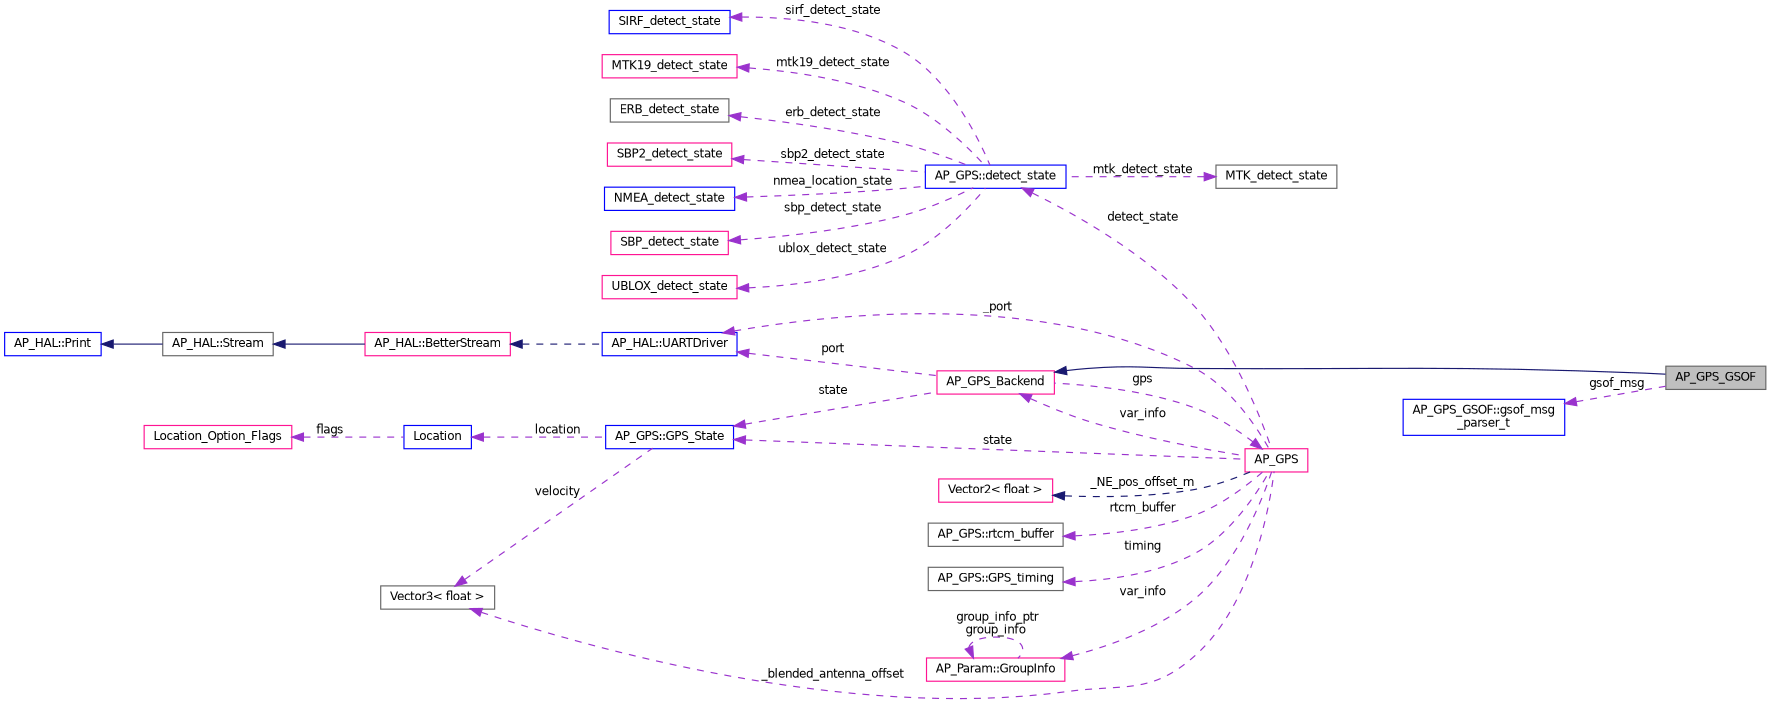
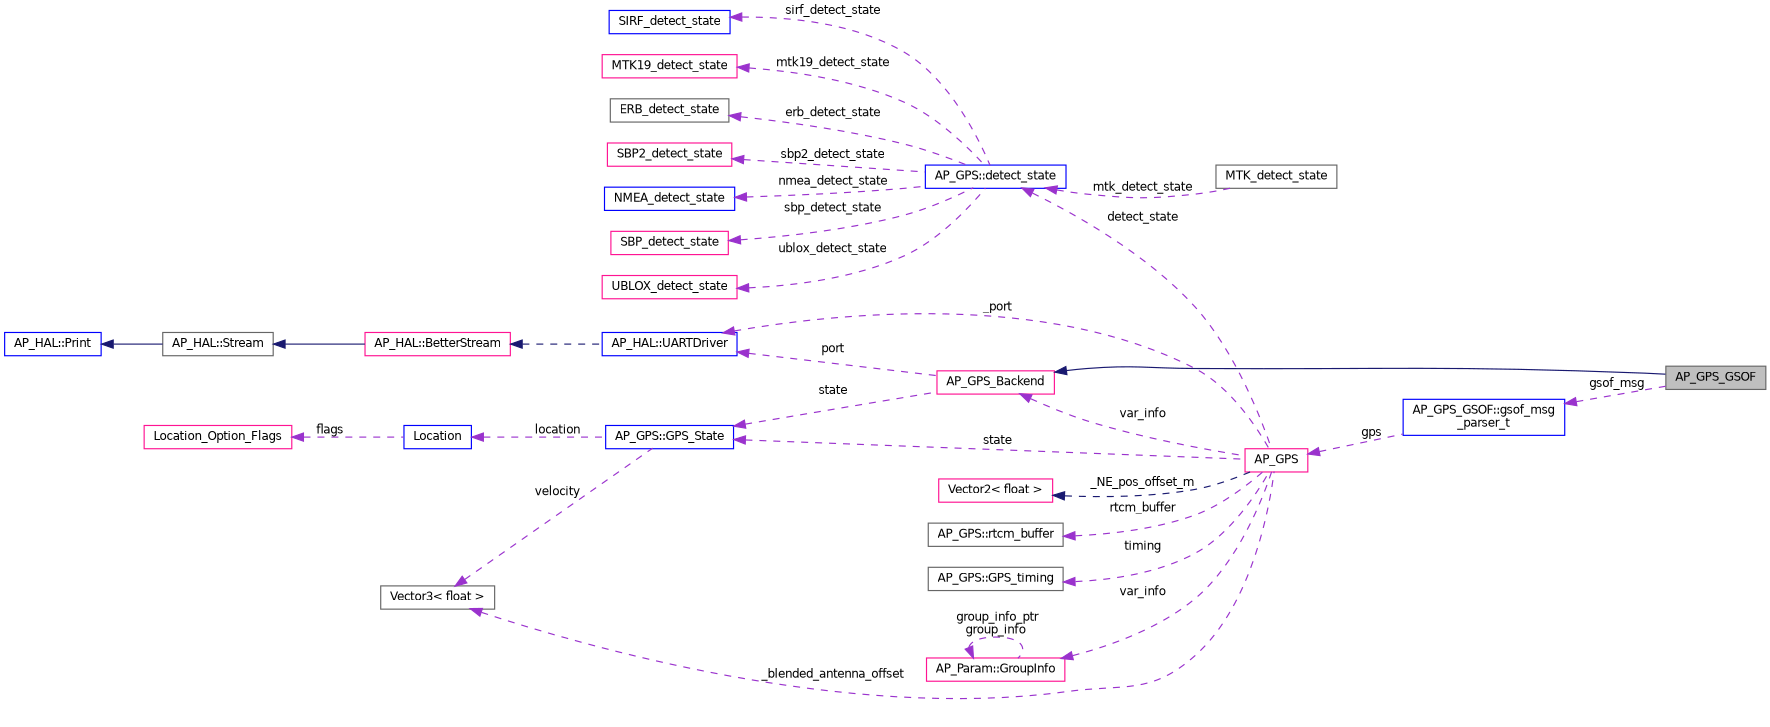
(1135, 177) -> (1145, 198)
(831, 182) -> (831, 182)
(1159, 397) -> (1361, 443)
